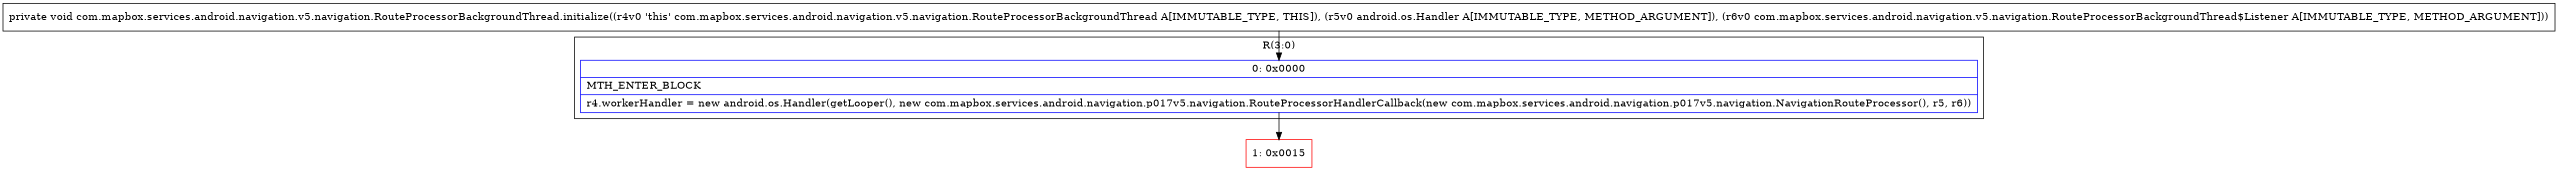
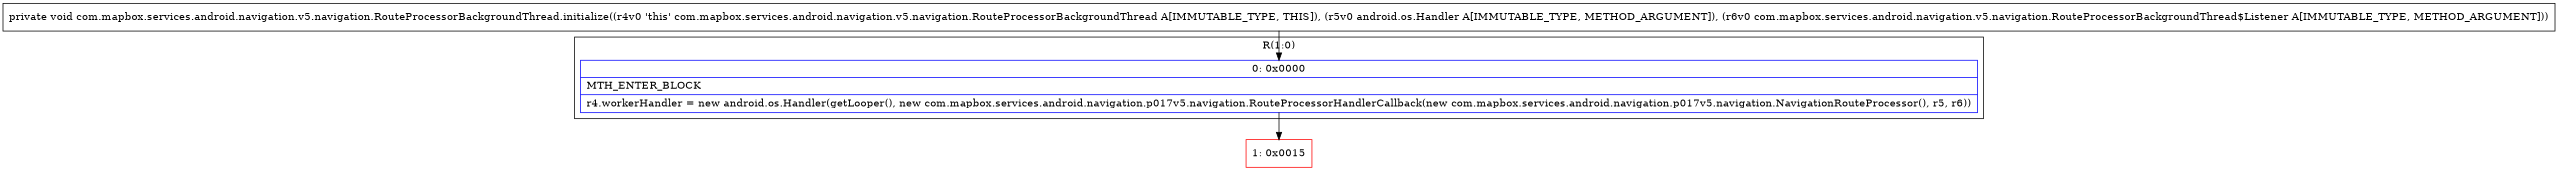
(1279, 46) -> (1279, 46)
